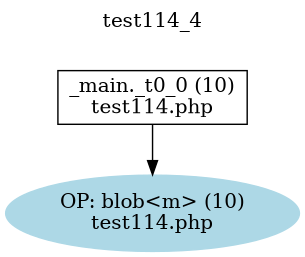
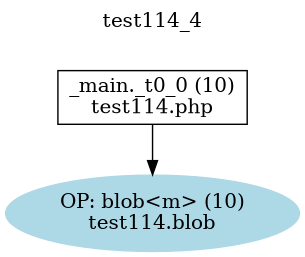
(153, 213) -> (153, 213)
